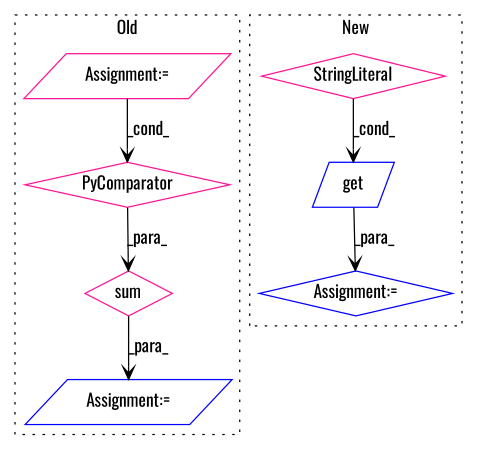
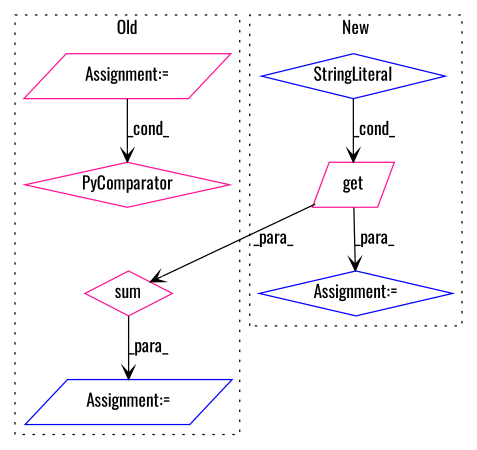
(353, 76) -> (353, 76)
(353, 185) -> (353, 185)
(128, 233) -> (231, 244)
